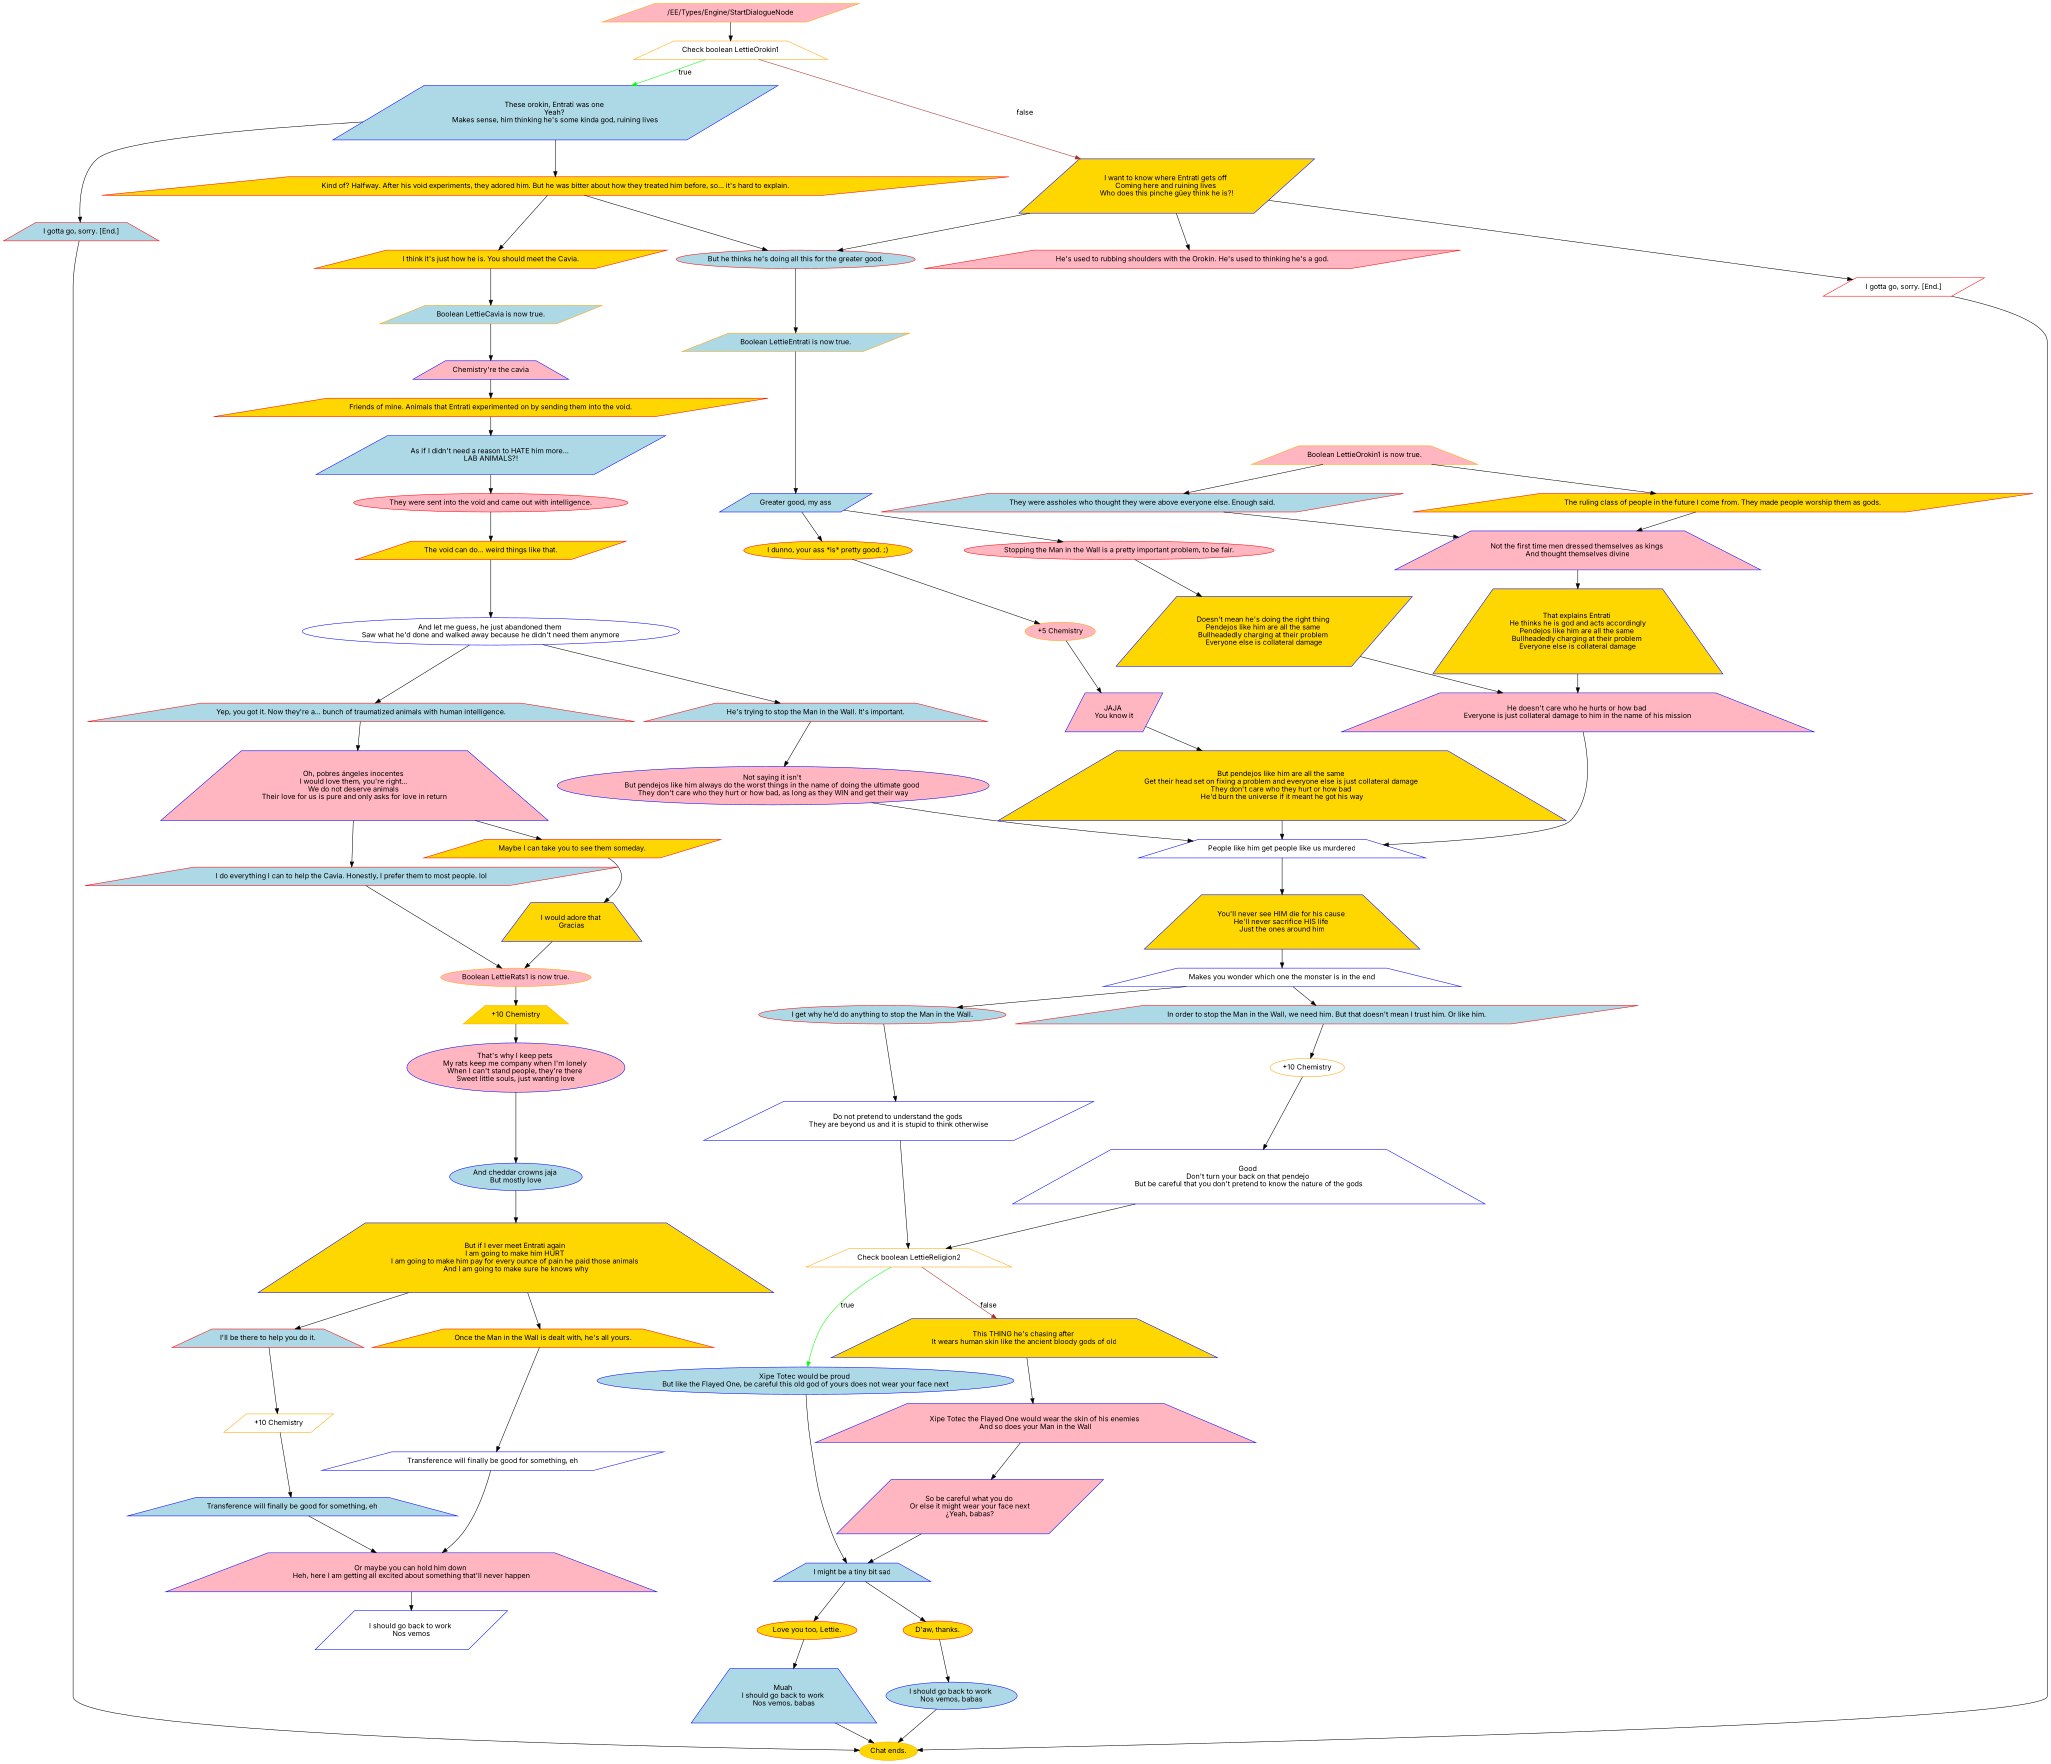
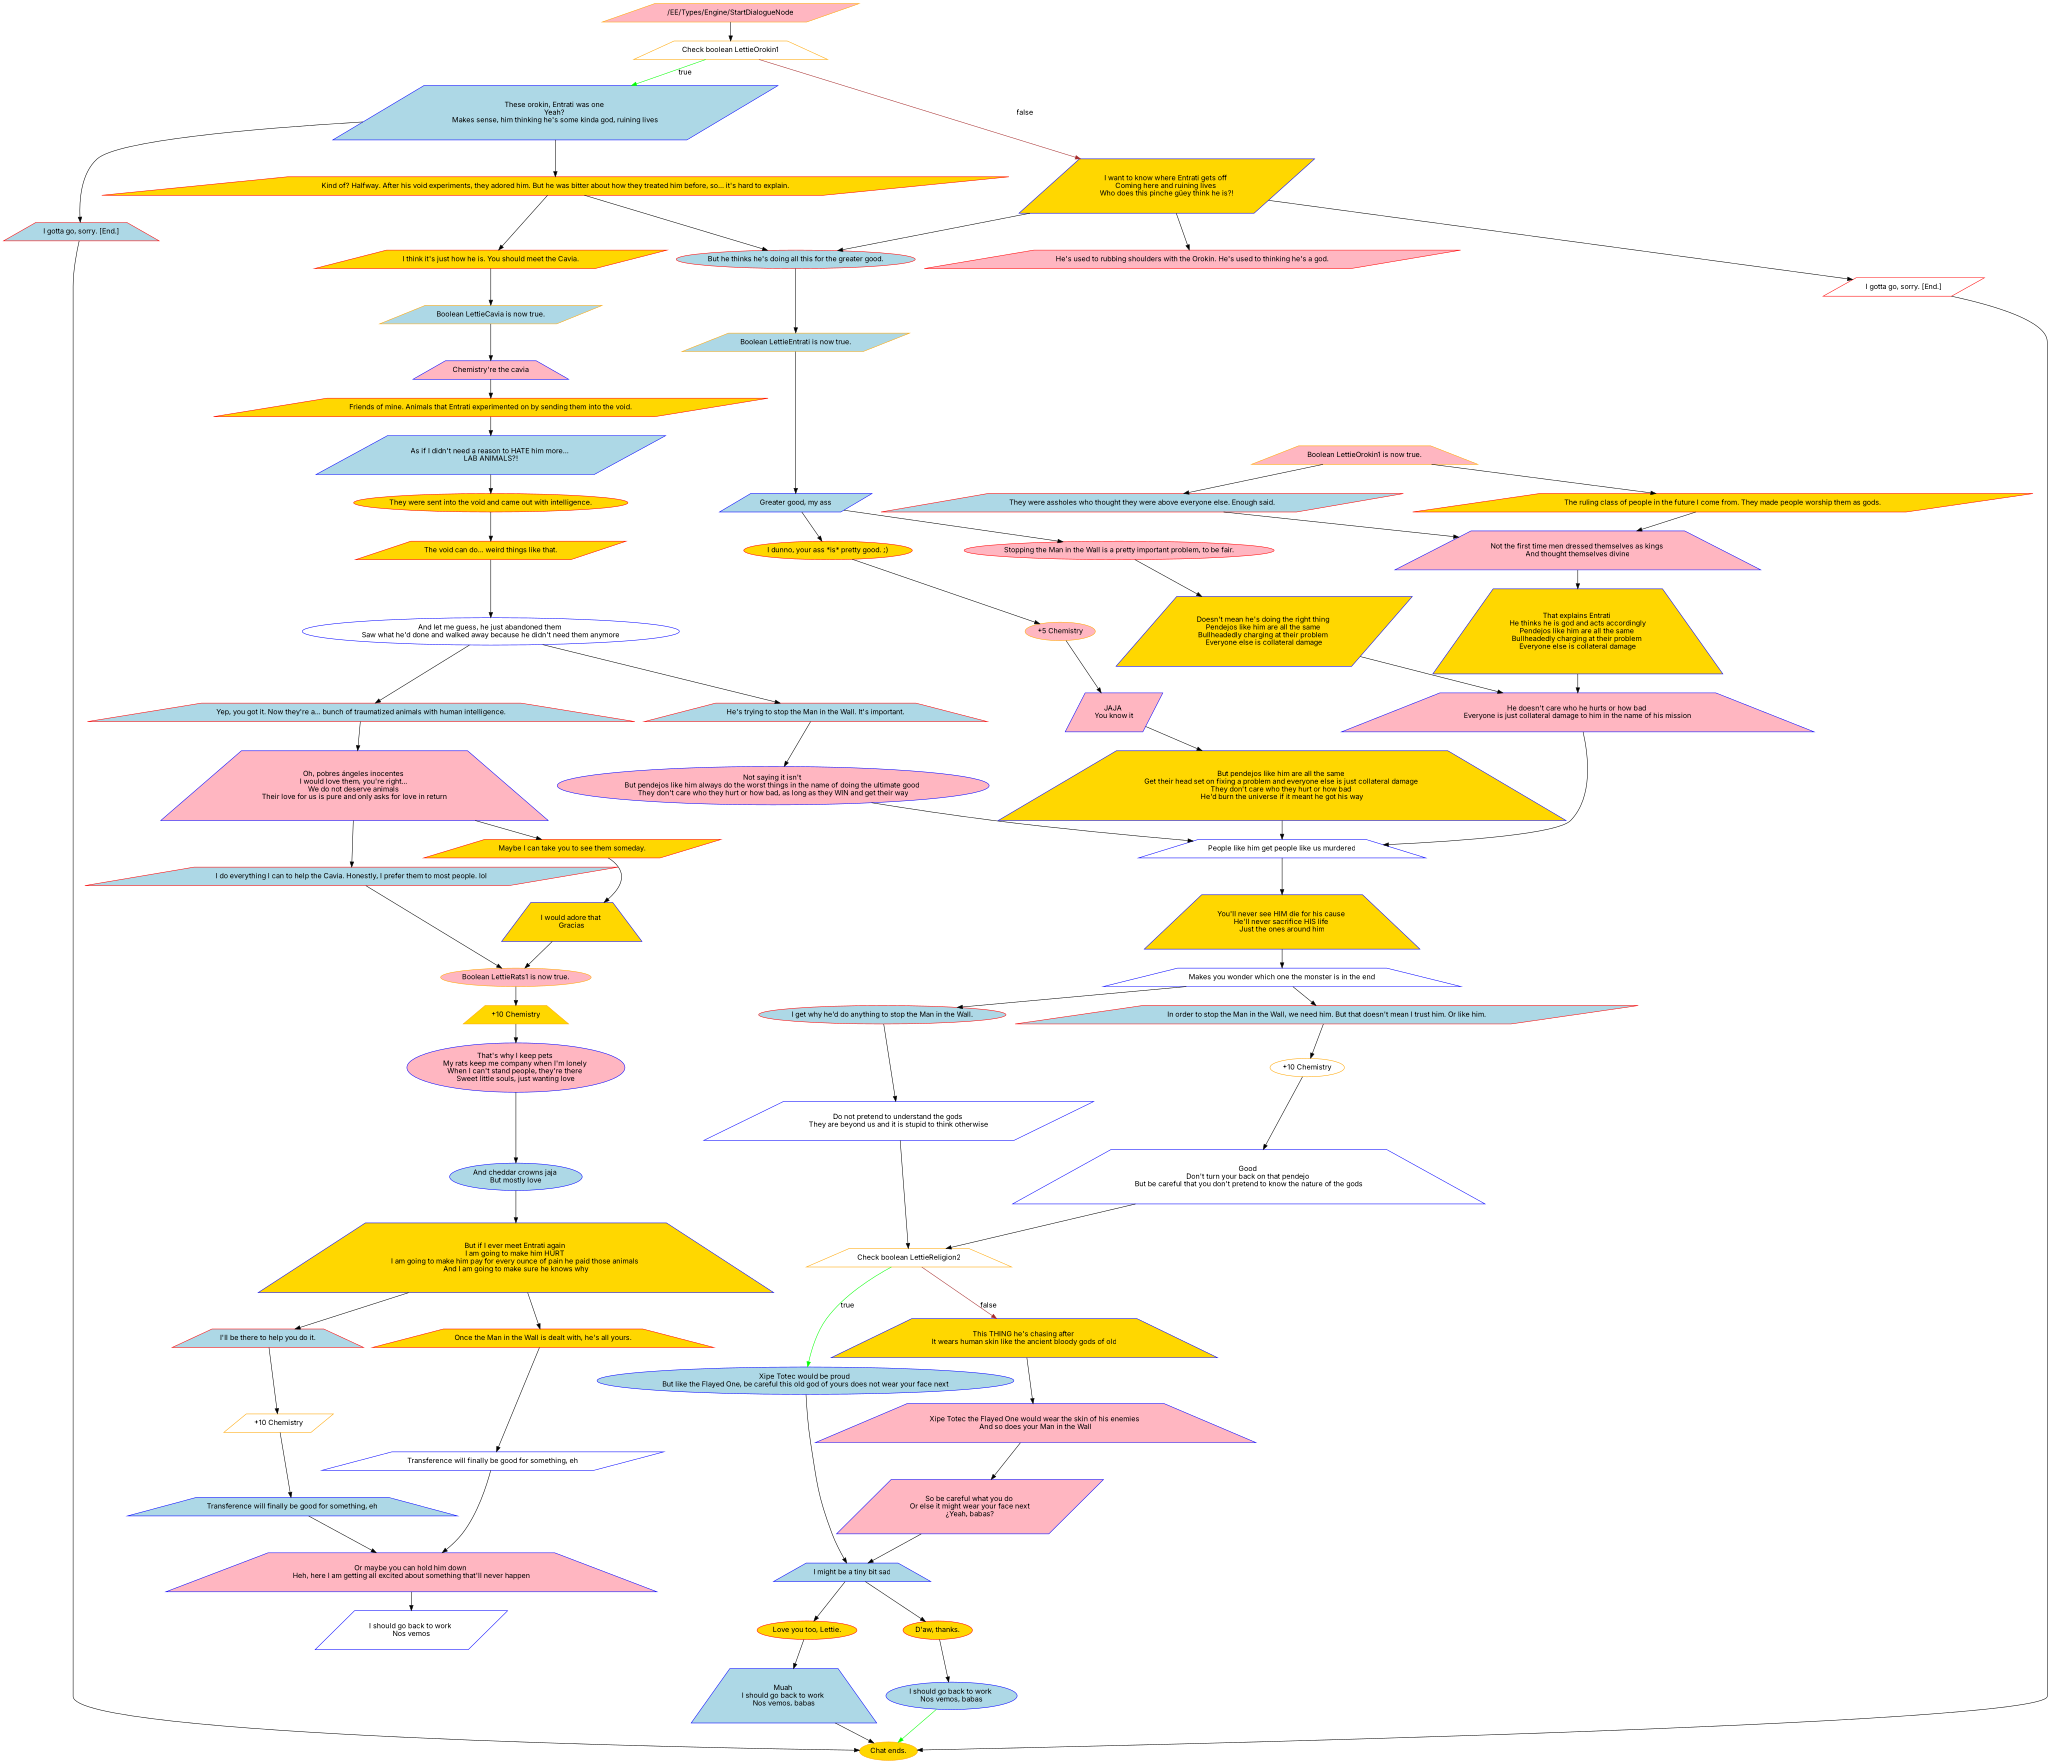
(491, 503) -> (491, 503)
(919, 1724) -> (919, 1724)
